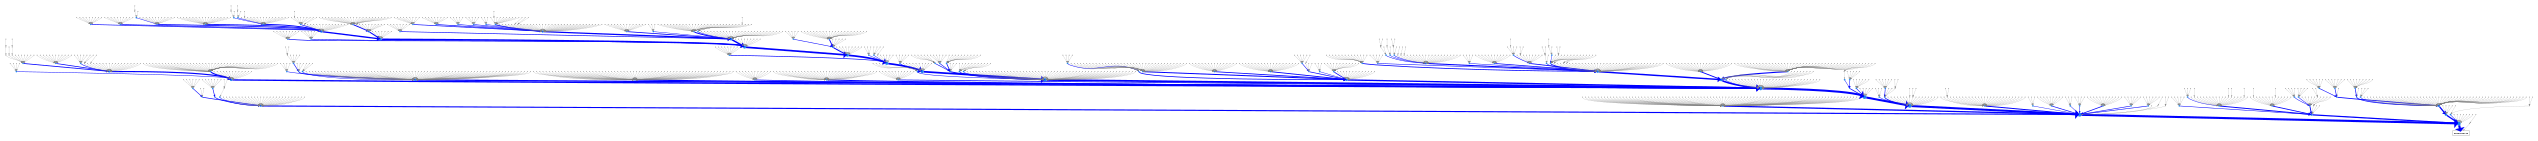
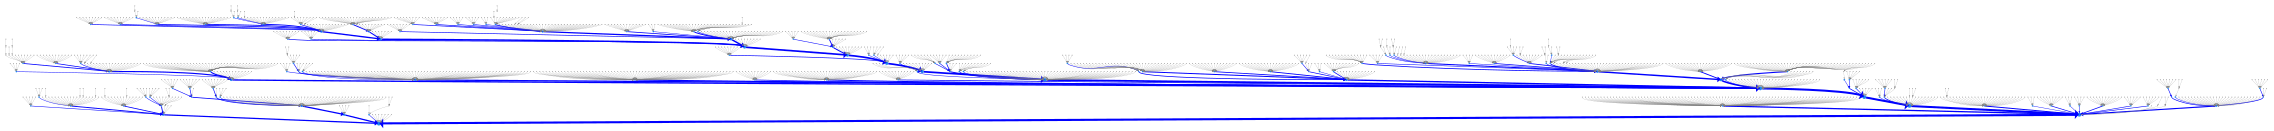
(2461, 133) -> none
